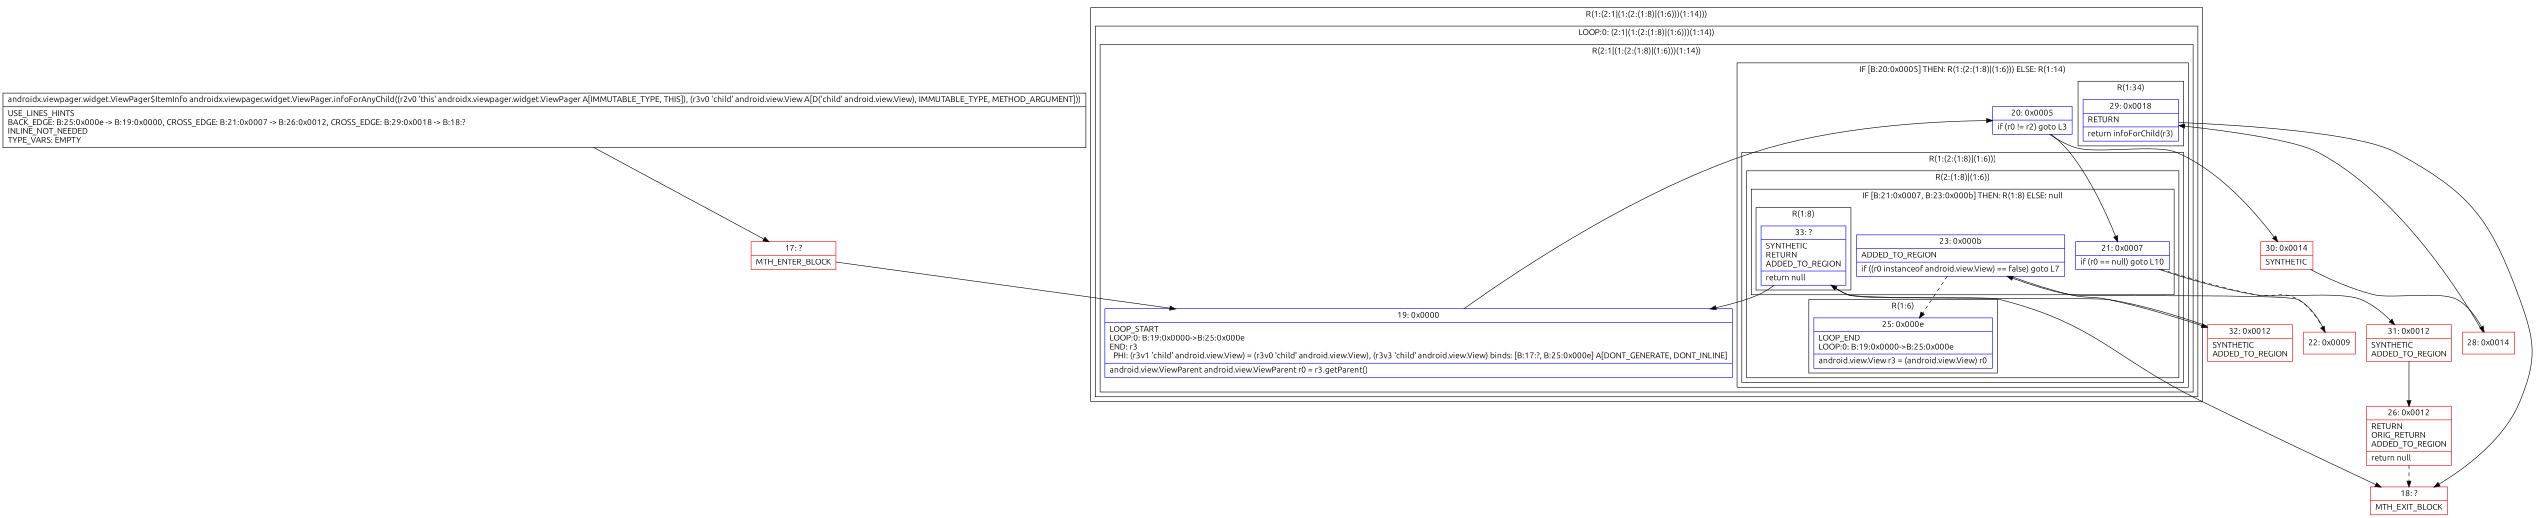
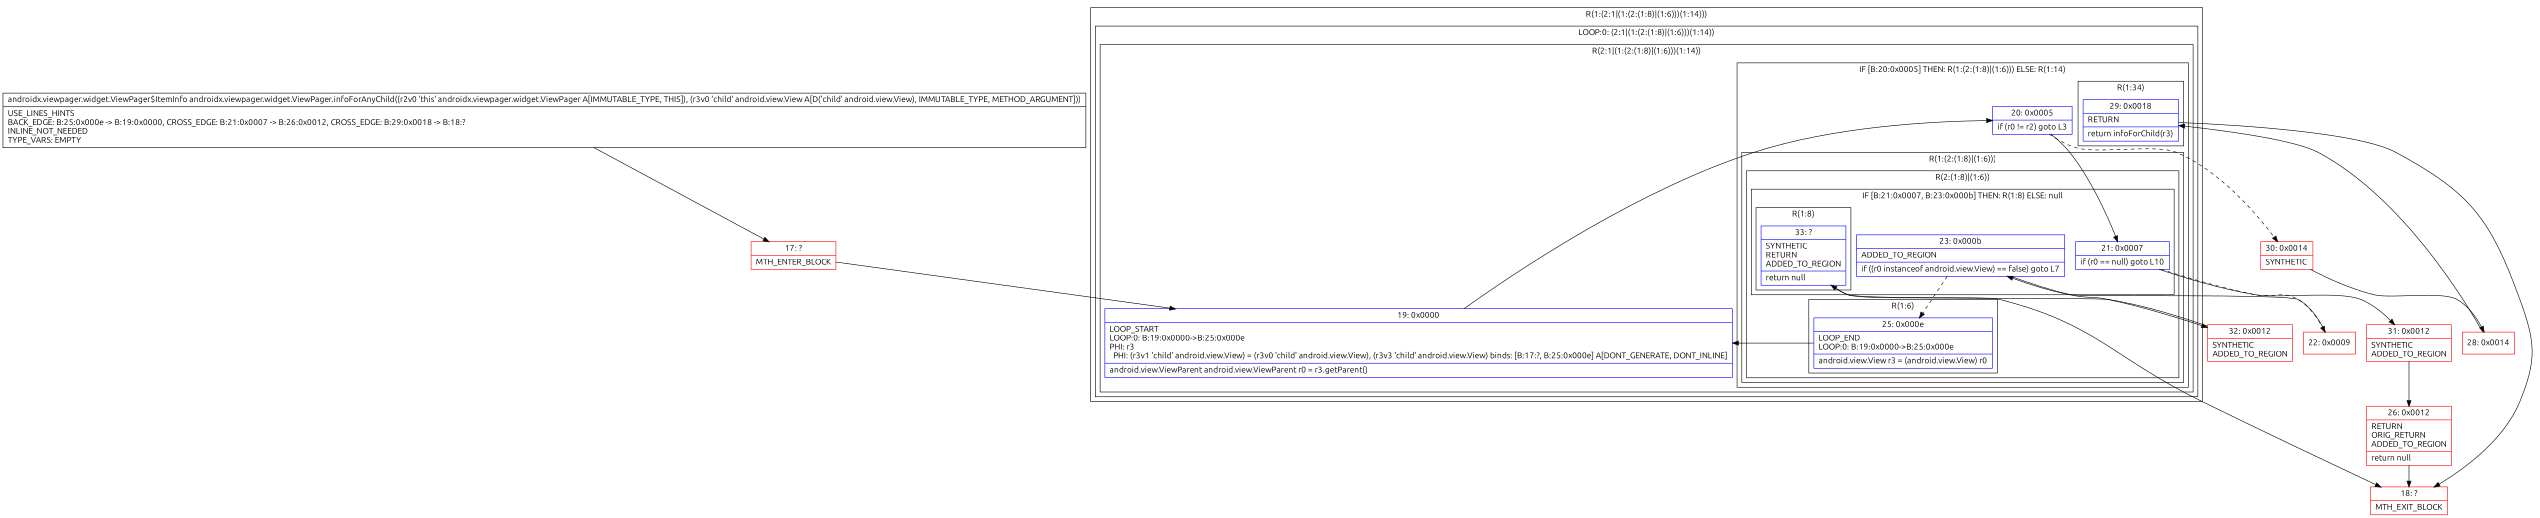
(2210, 172) -> (2210, 172)
(1733, 303) -> (1776, 343)
(1125, 347) -> (1123, 347)
(2409, 473) -> (2409, 473)
